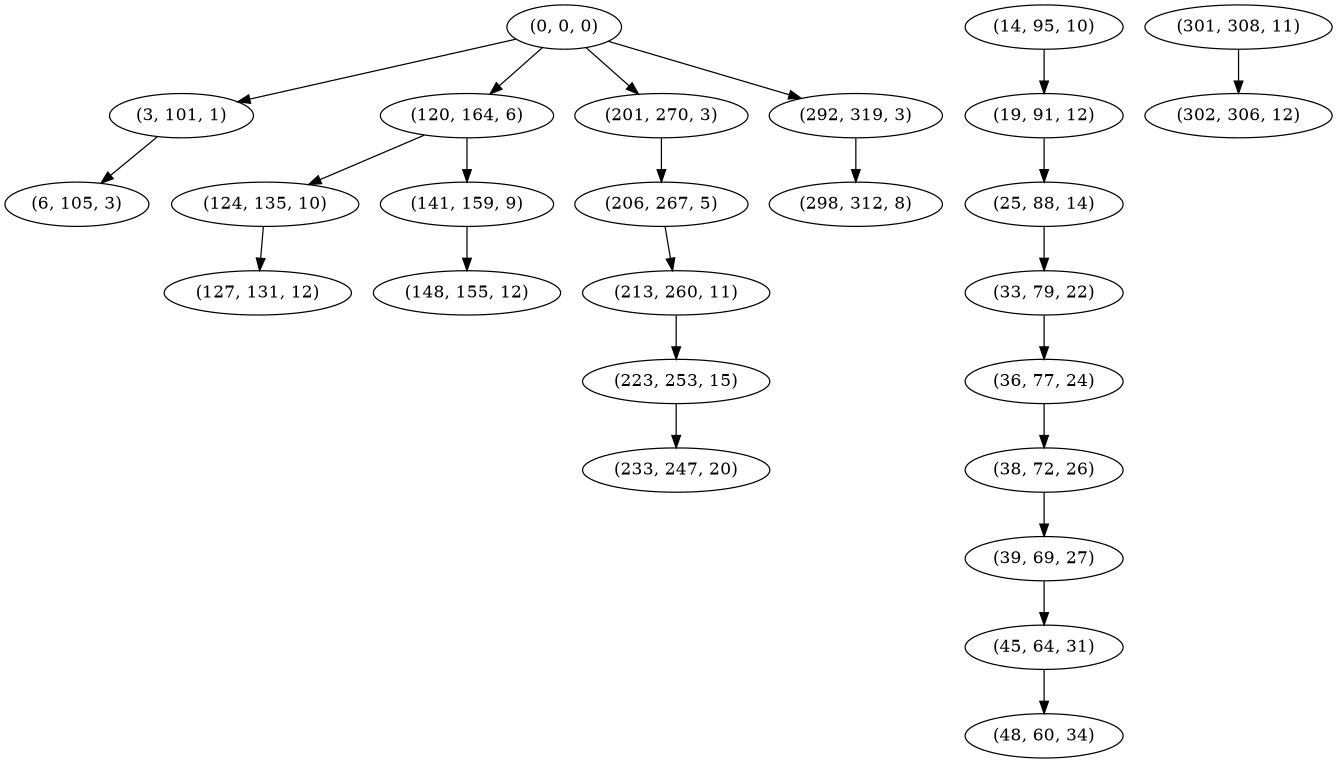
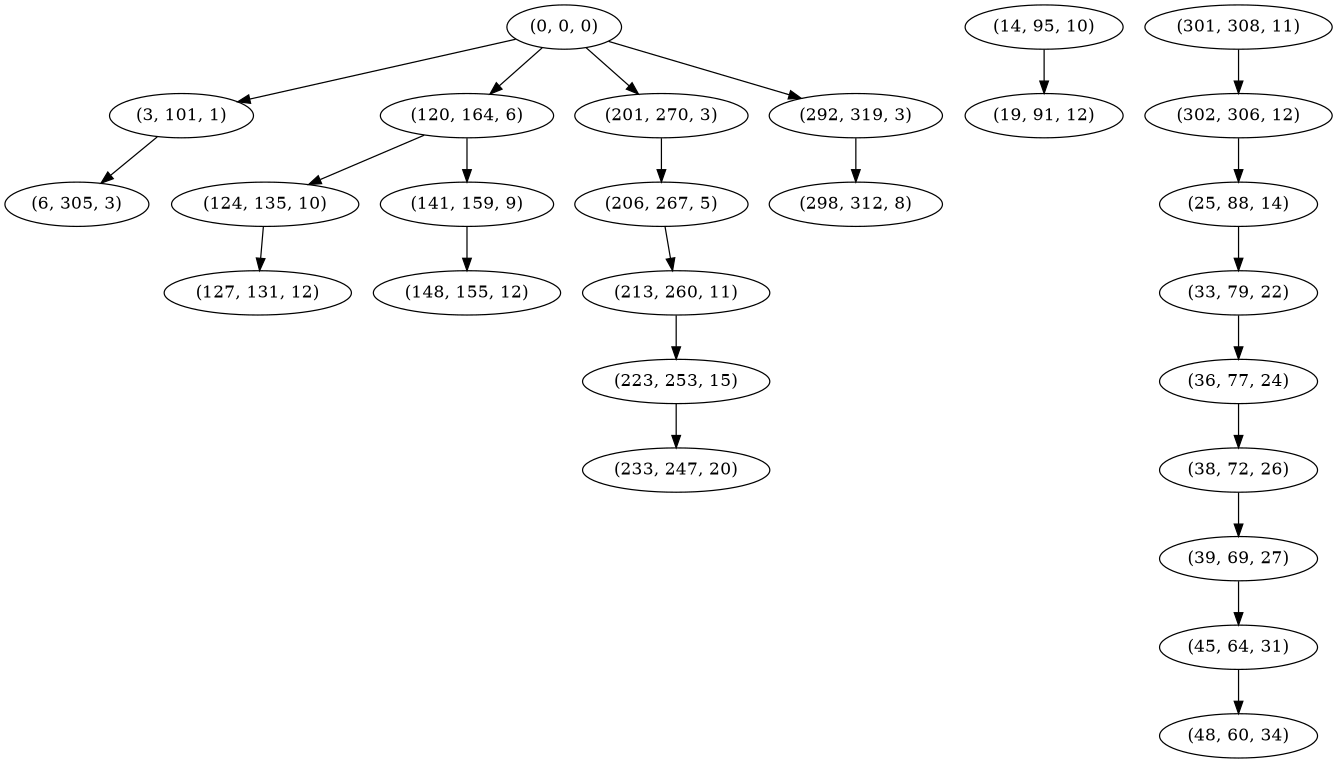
(1044, 154) -> (1239, 154)
(77, 204) -> (77, 204)
